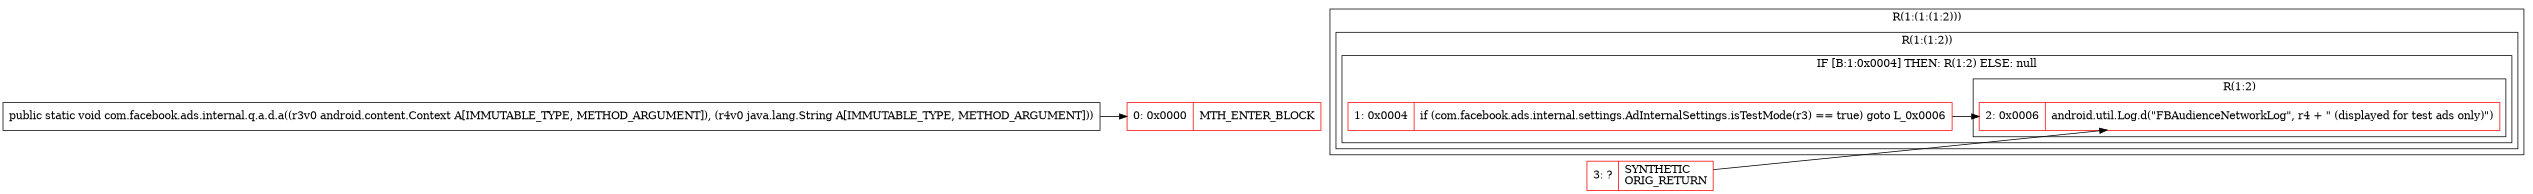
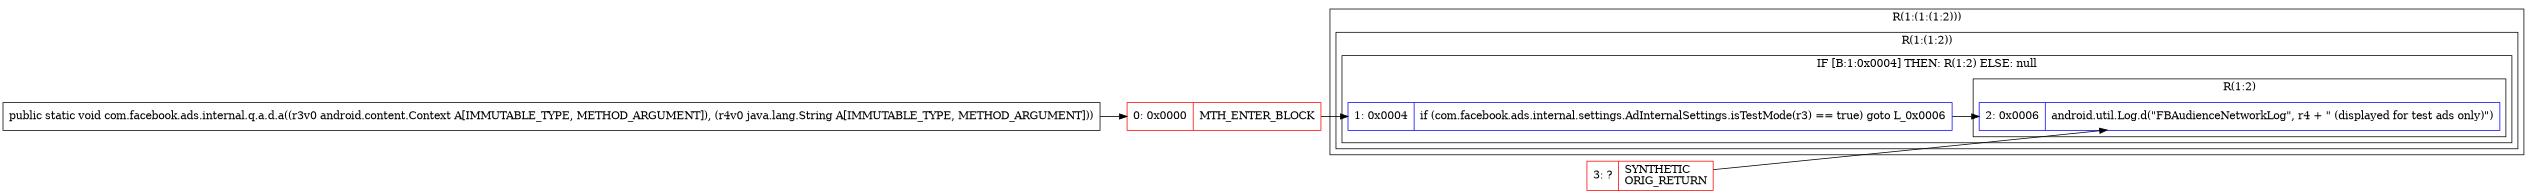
none -> (1331, 116)
(1650, 116) -> (1650, 116)
(2240, 116) -> (2240, 116)
